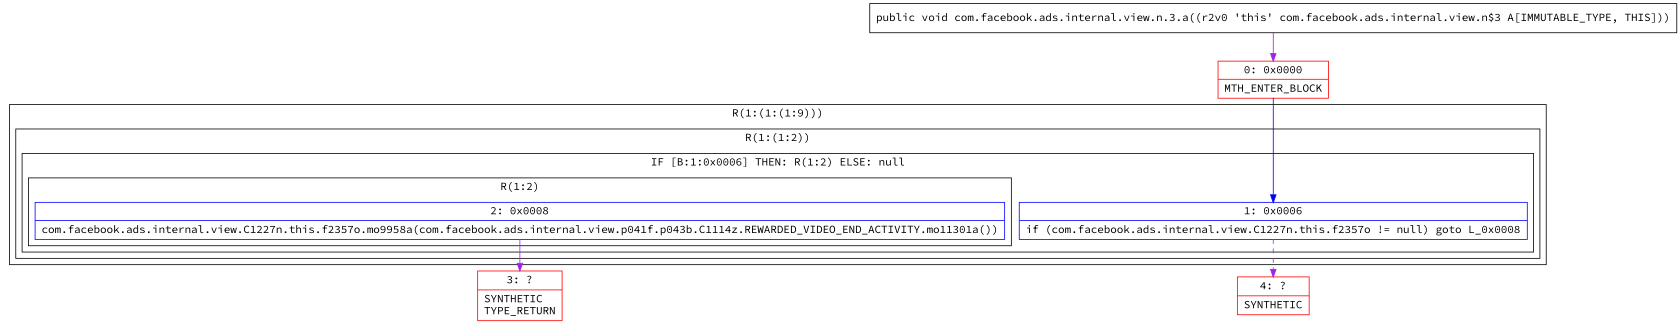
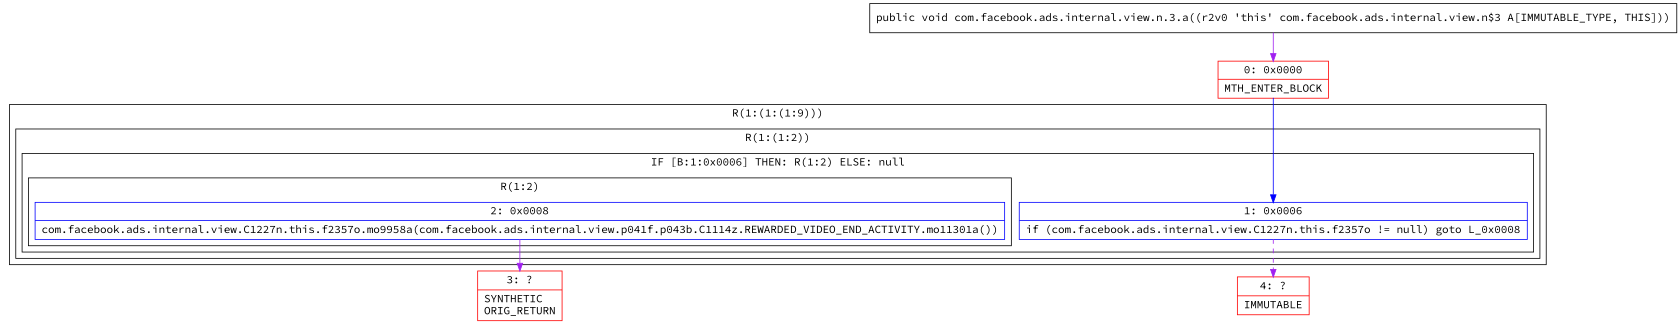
(1273, 305) -> (1273, 305)
(520, 311) -> (520, 311)
